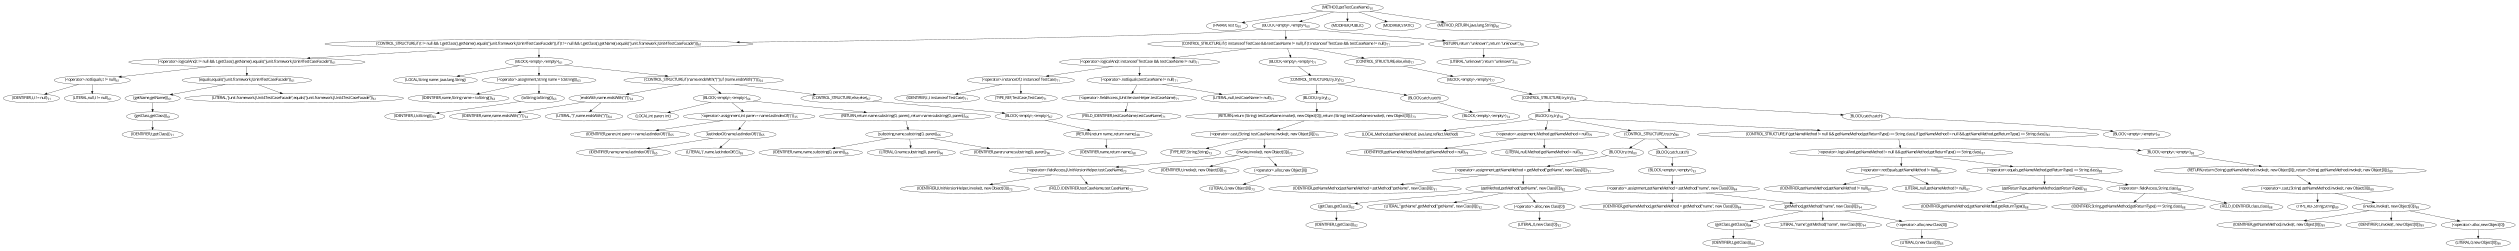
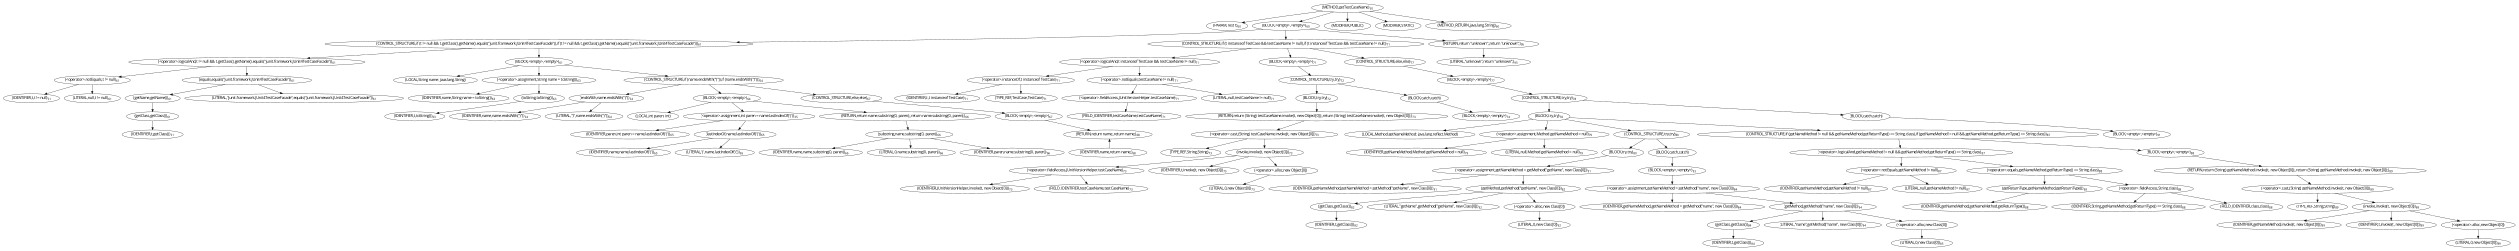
(1106, 142) -> (1110, 145)
